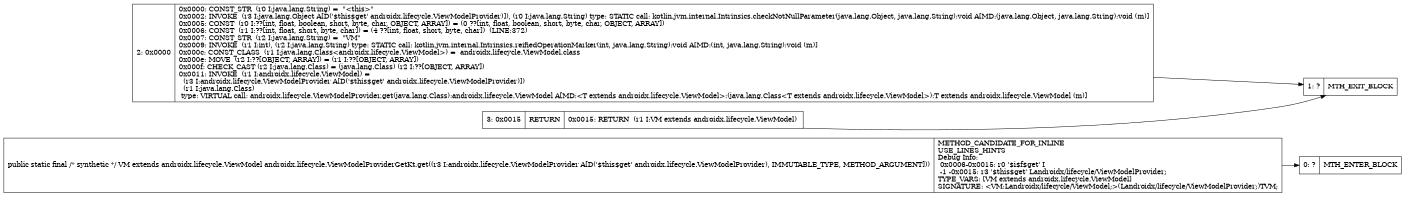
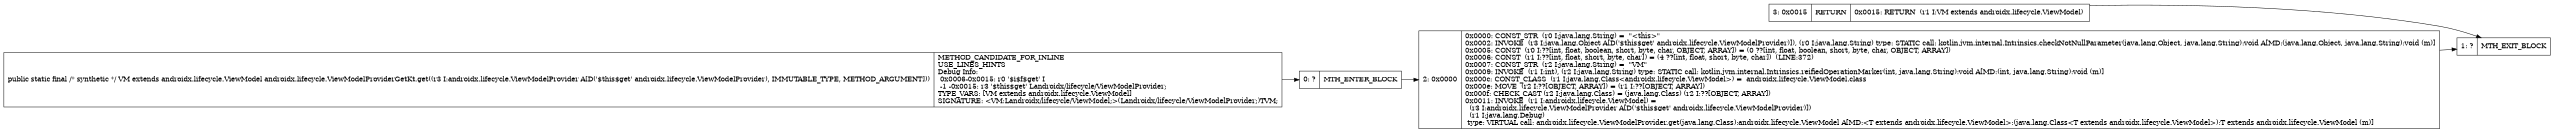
none -> (1408, 80)
(217, 89) -> (1505, 116)
